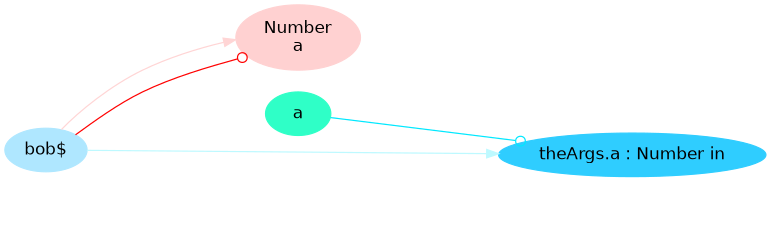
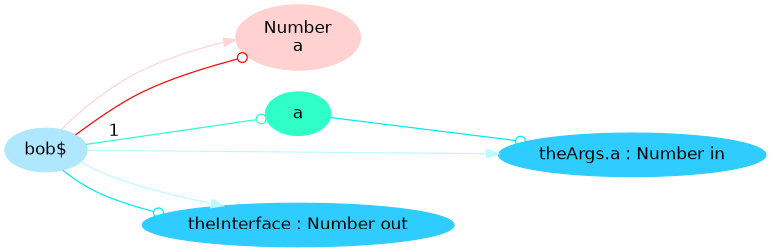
none -> (171, 132)
none -> (298, 225)
